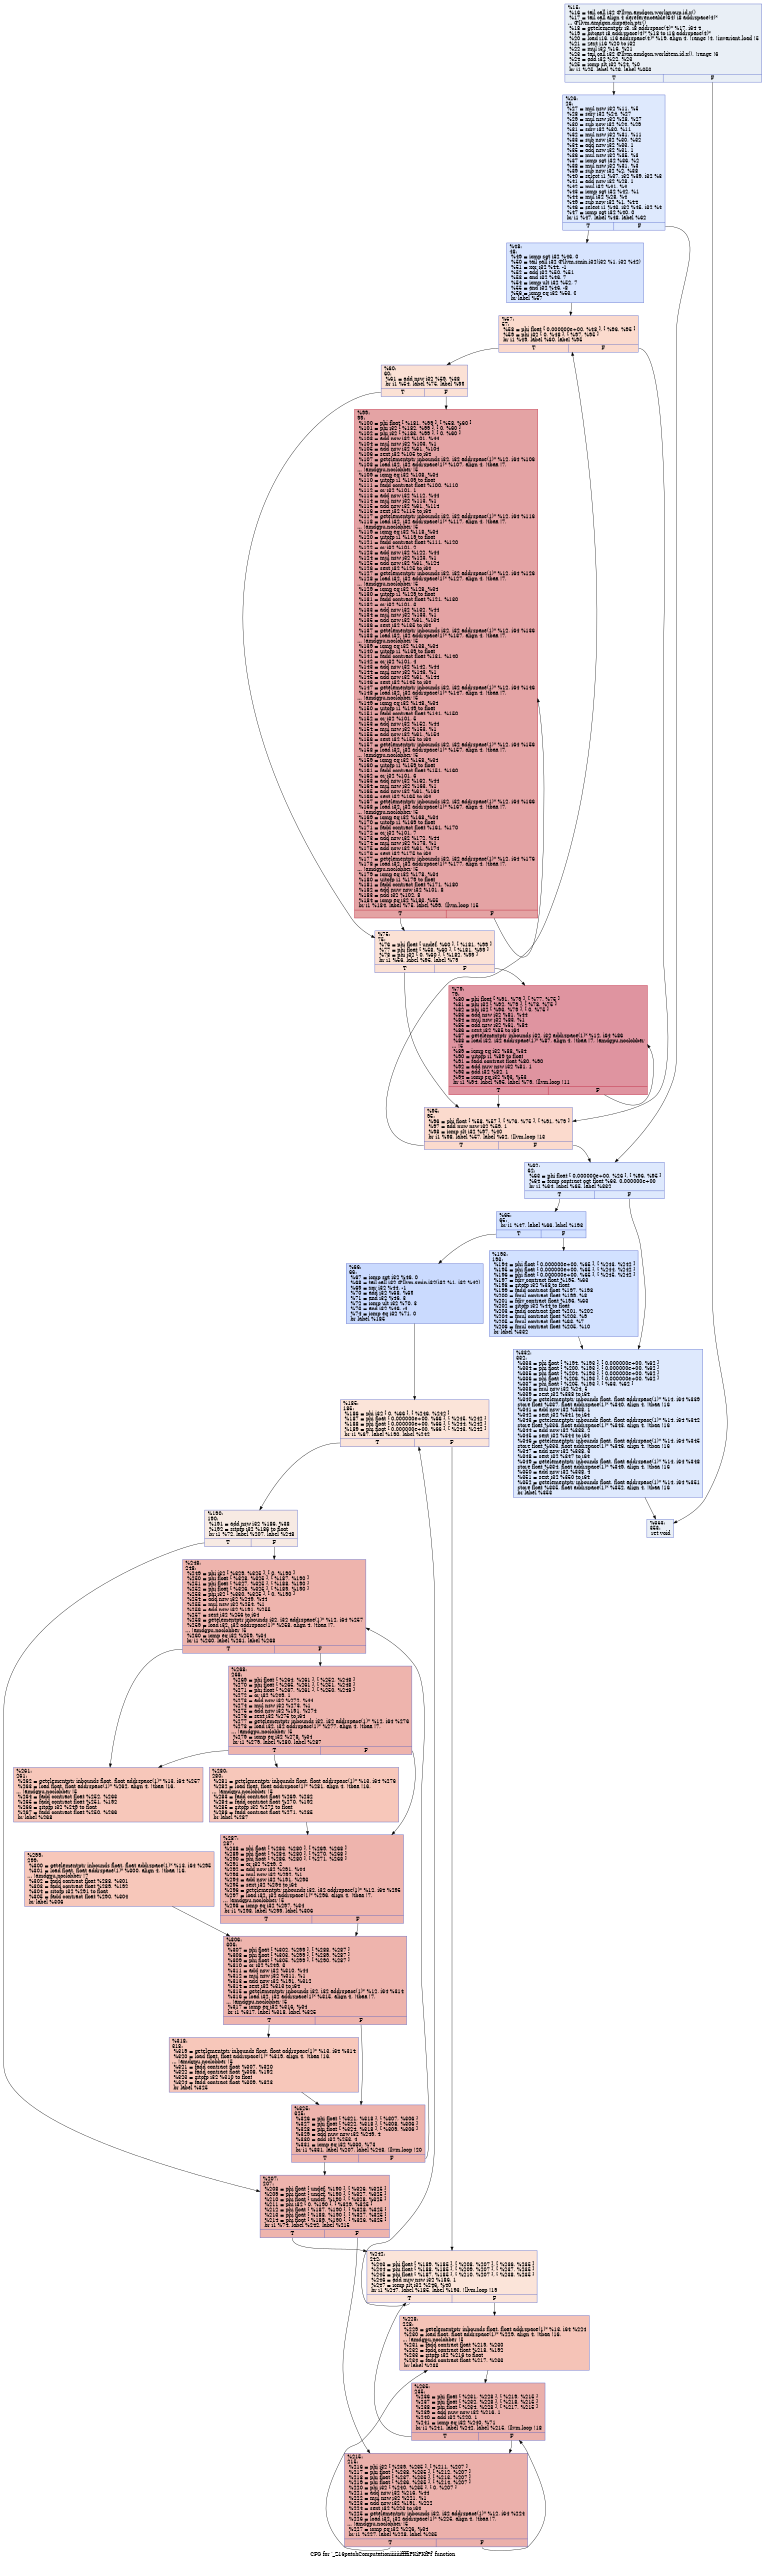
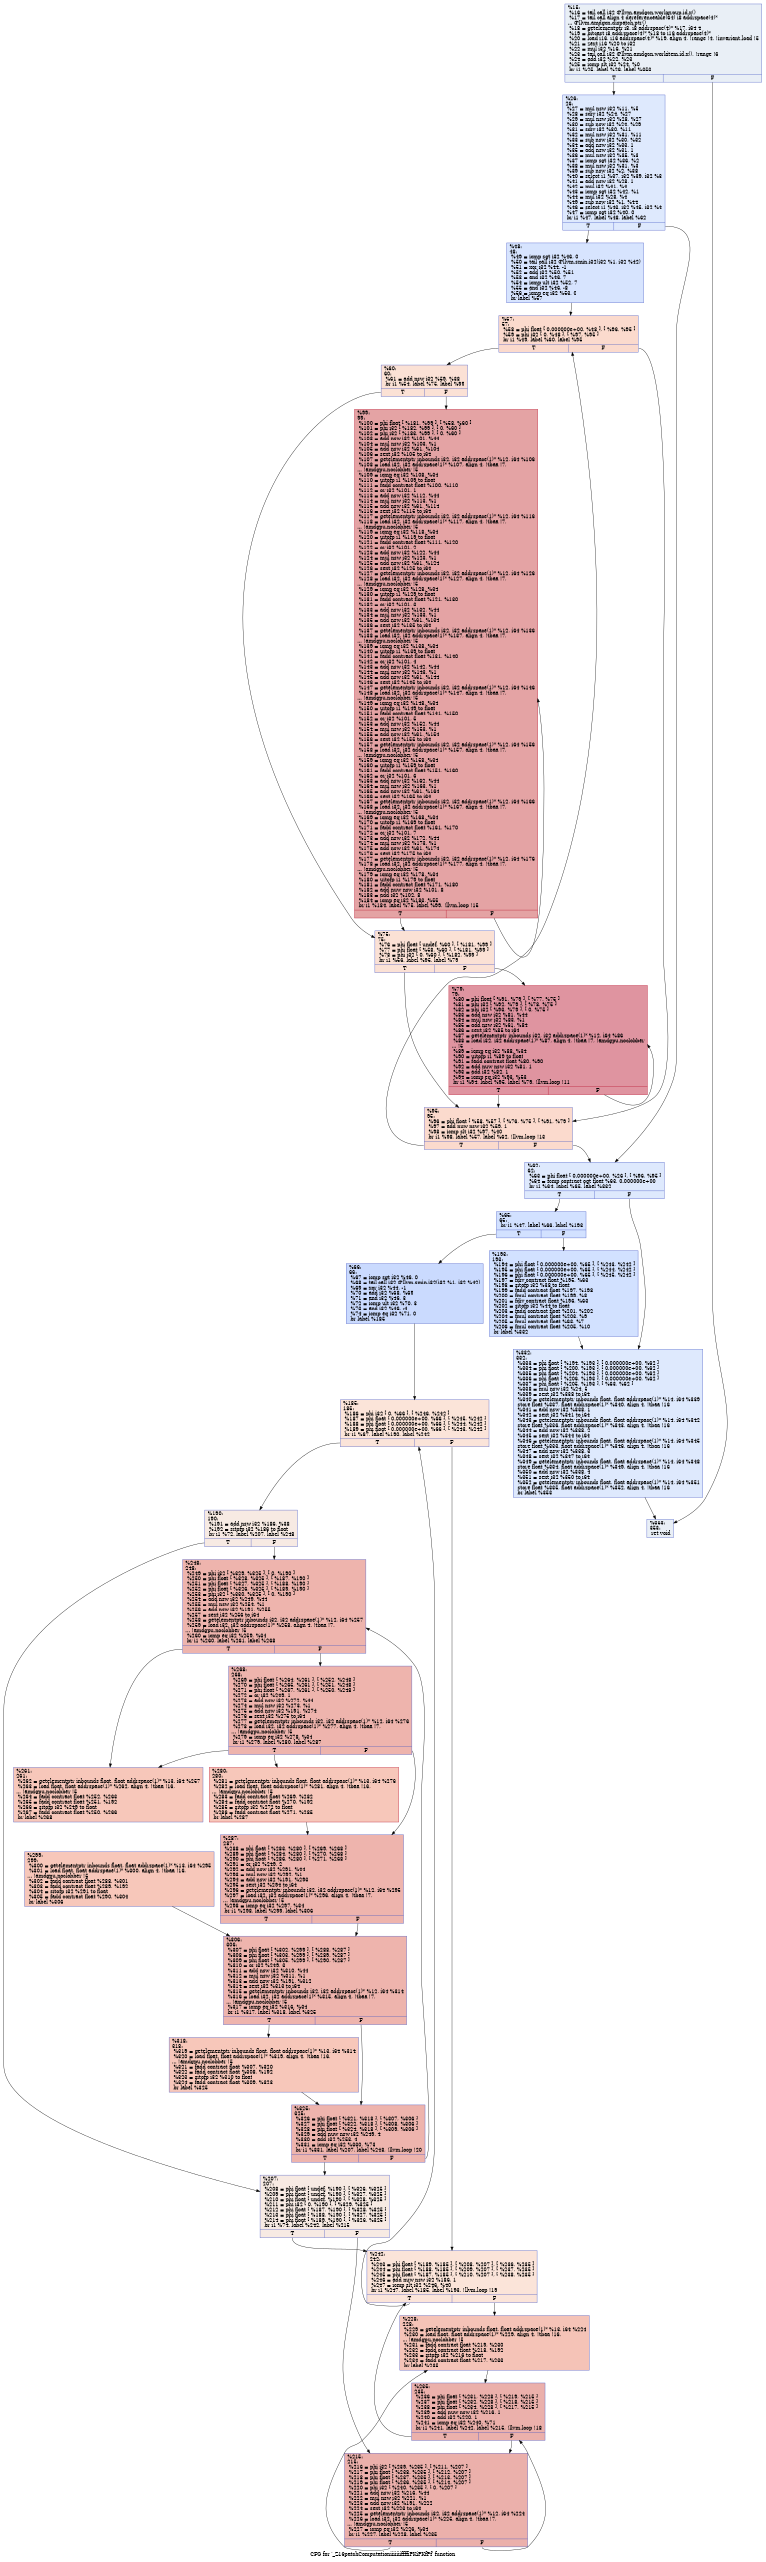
(304, 1795) -> (304, 1795)
(58, 1876) -> (58, 1876)
(325, 2206) -> (325, 2206)
